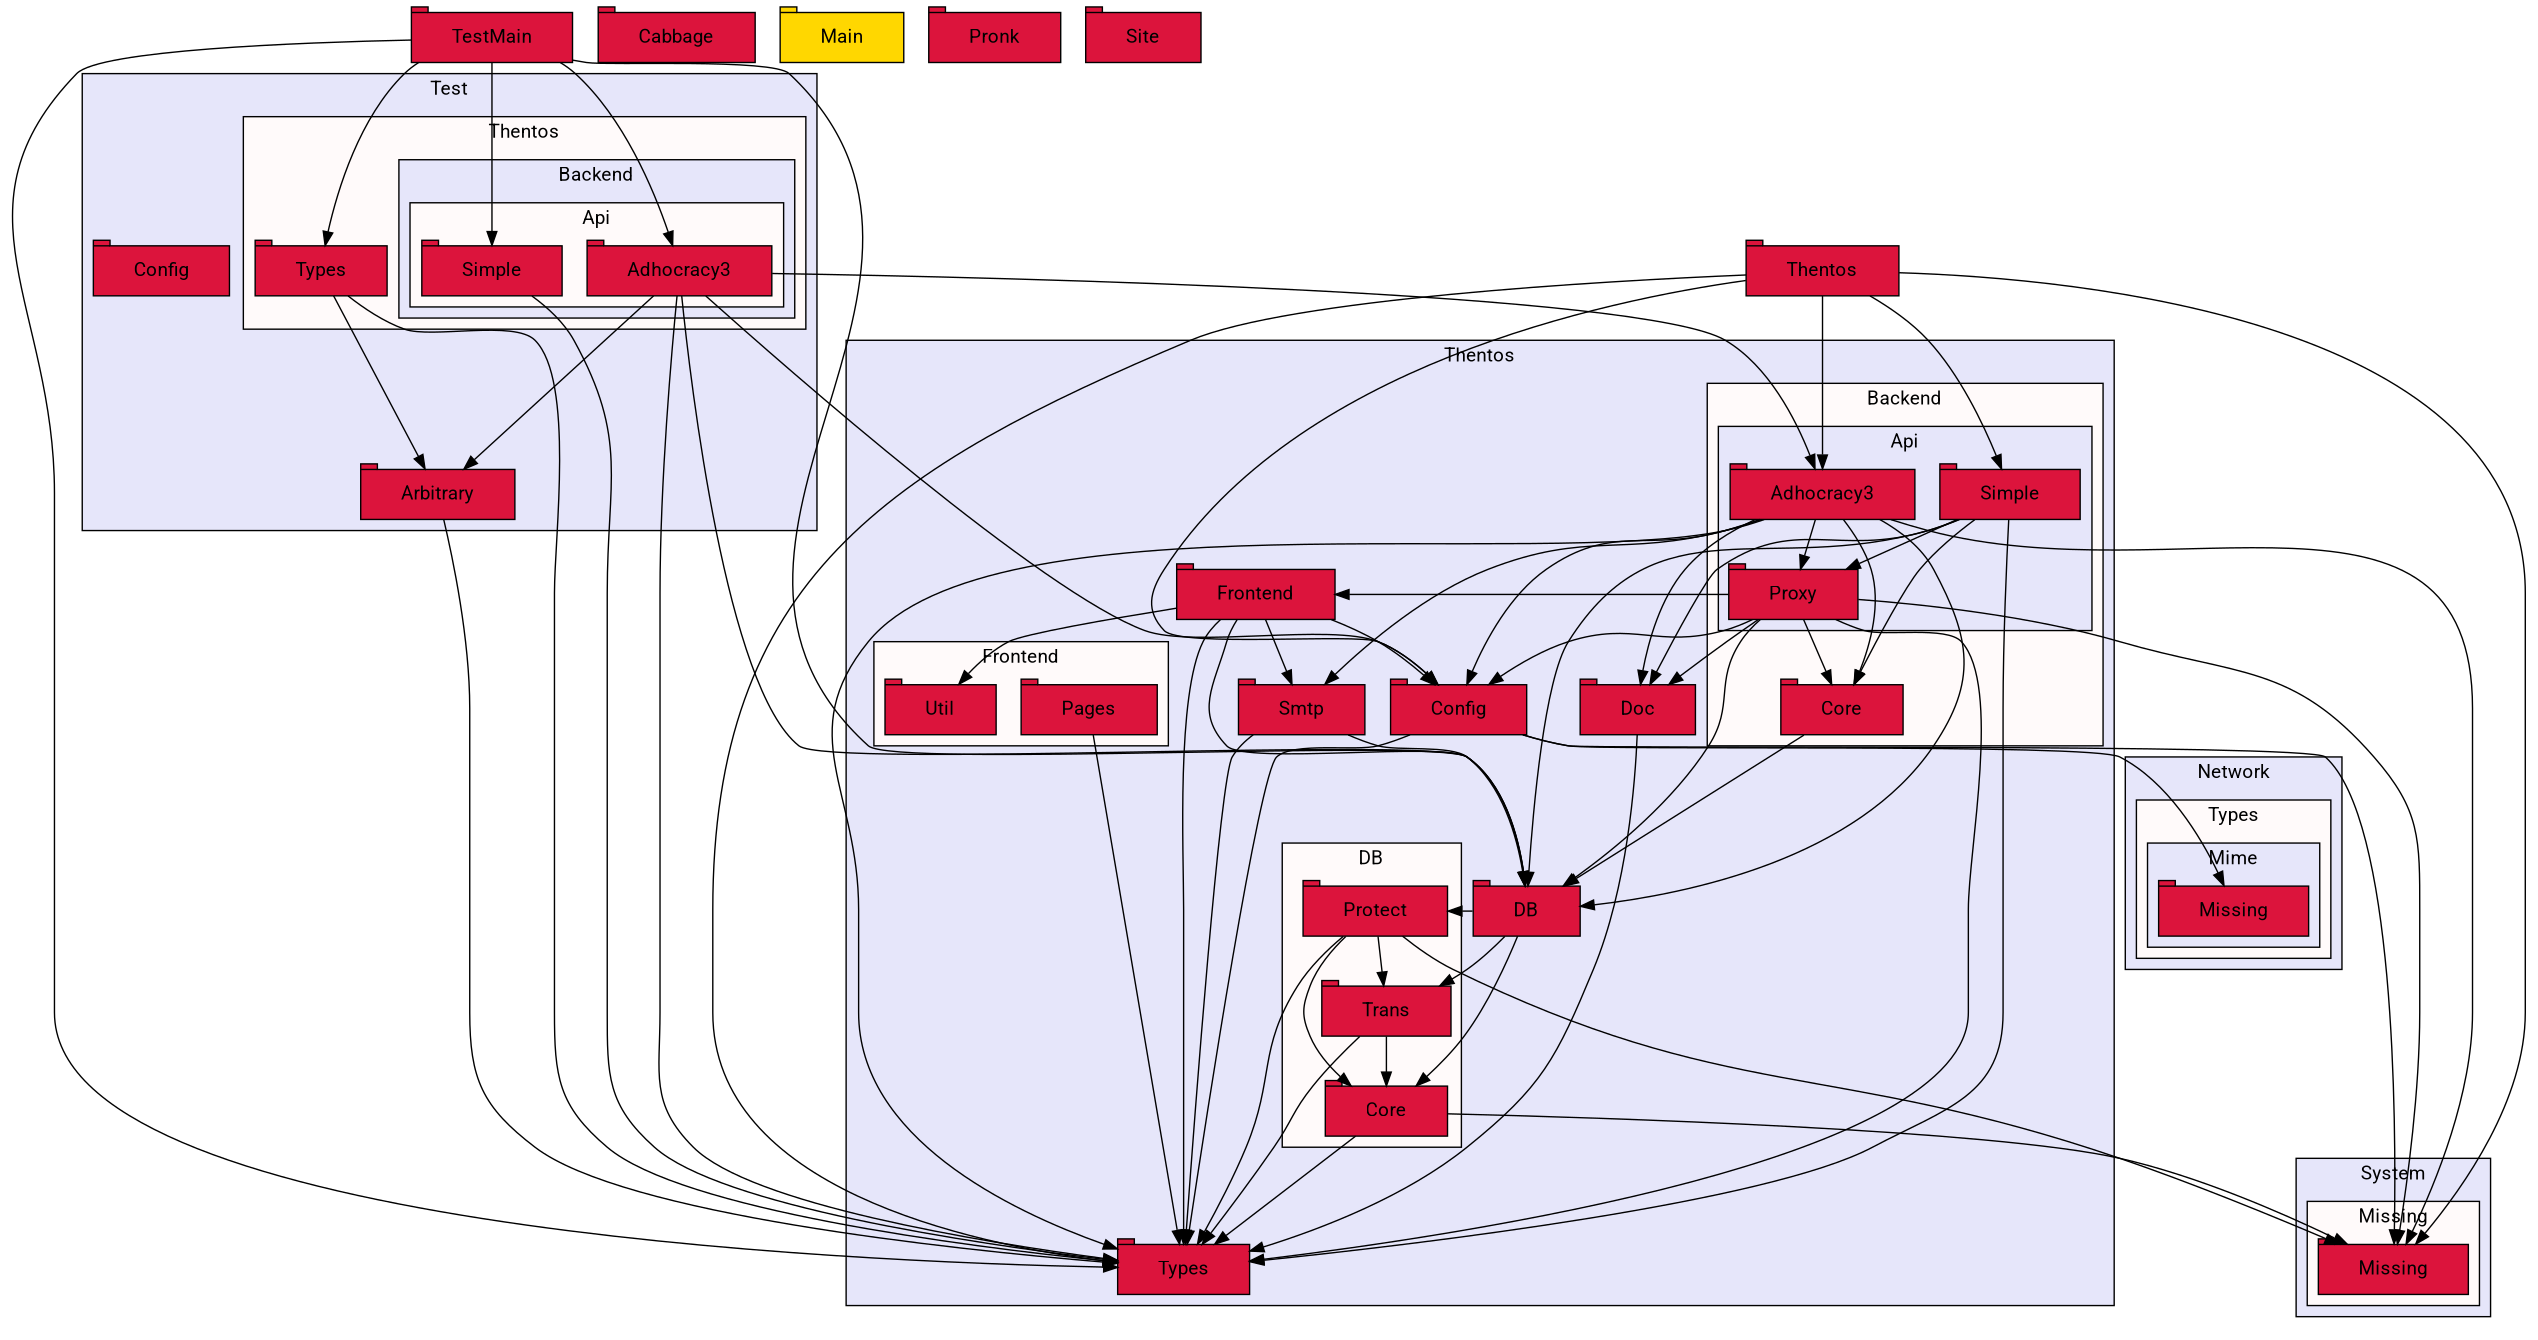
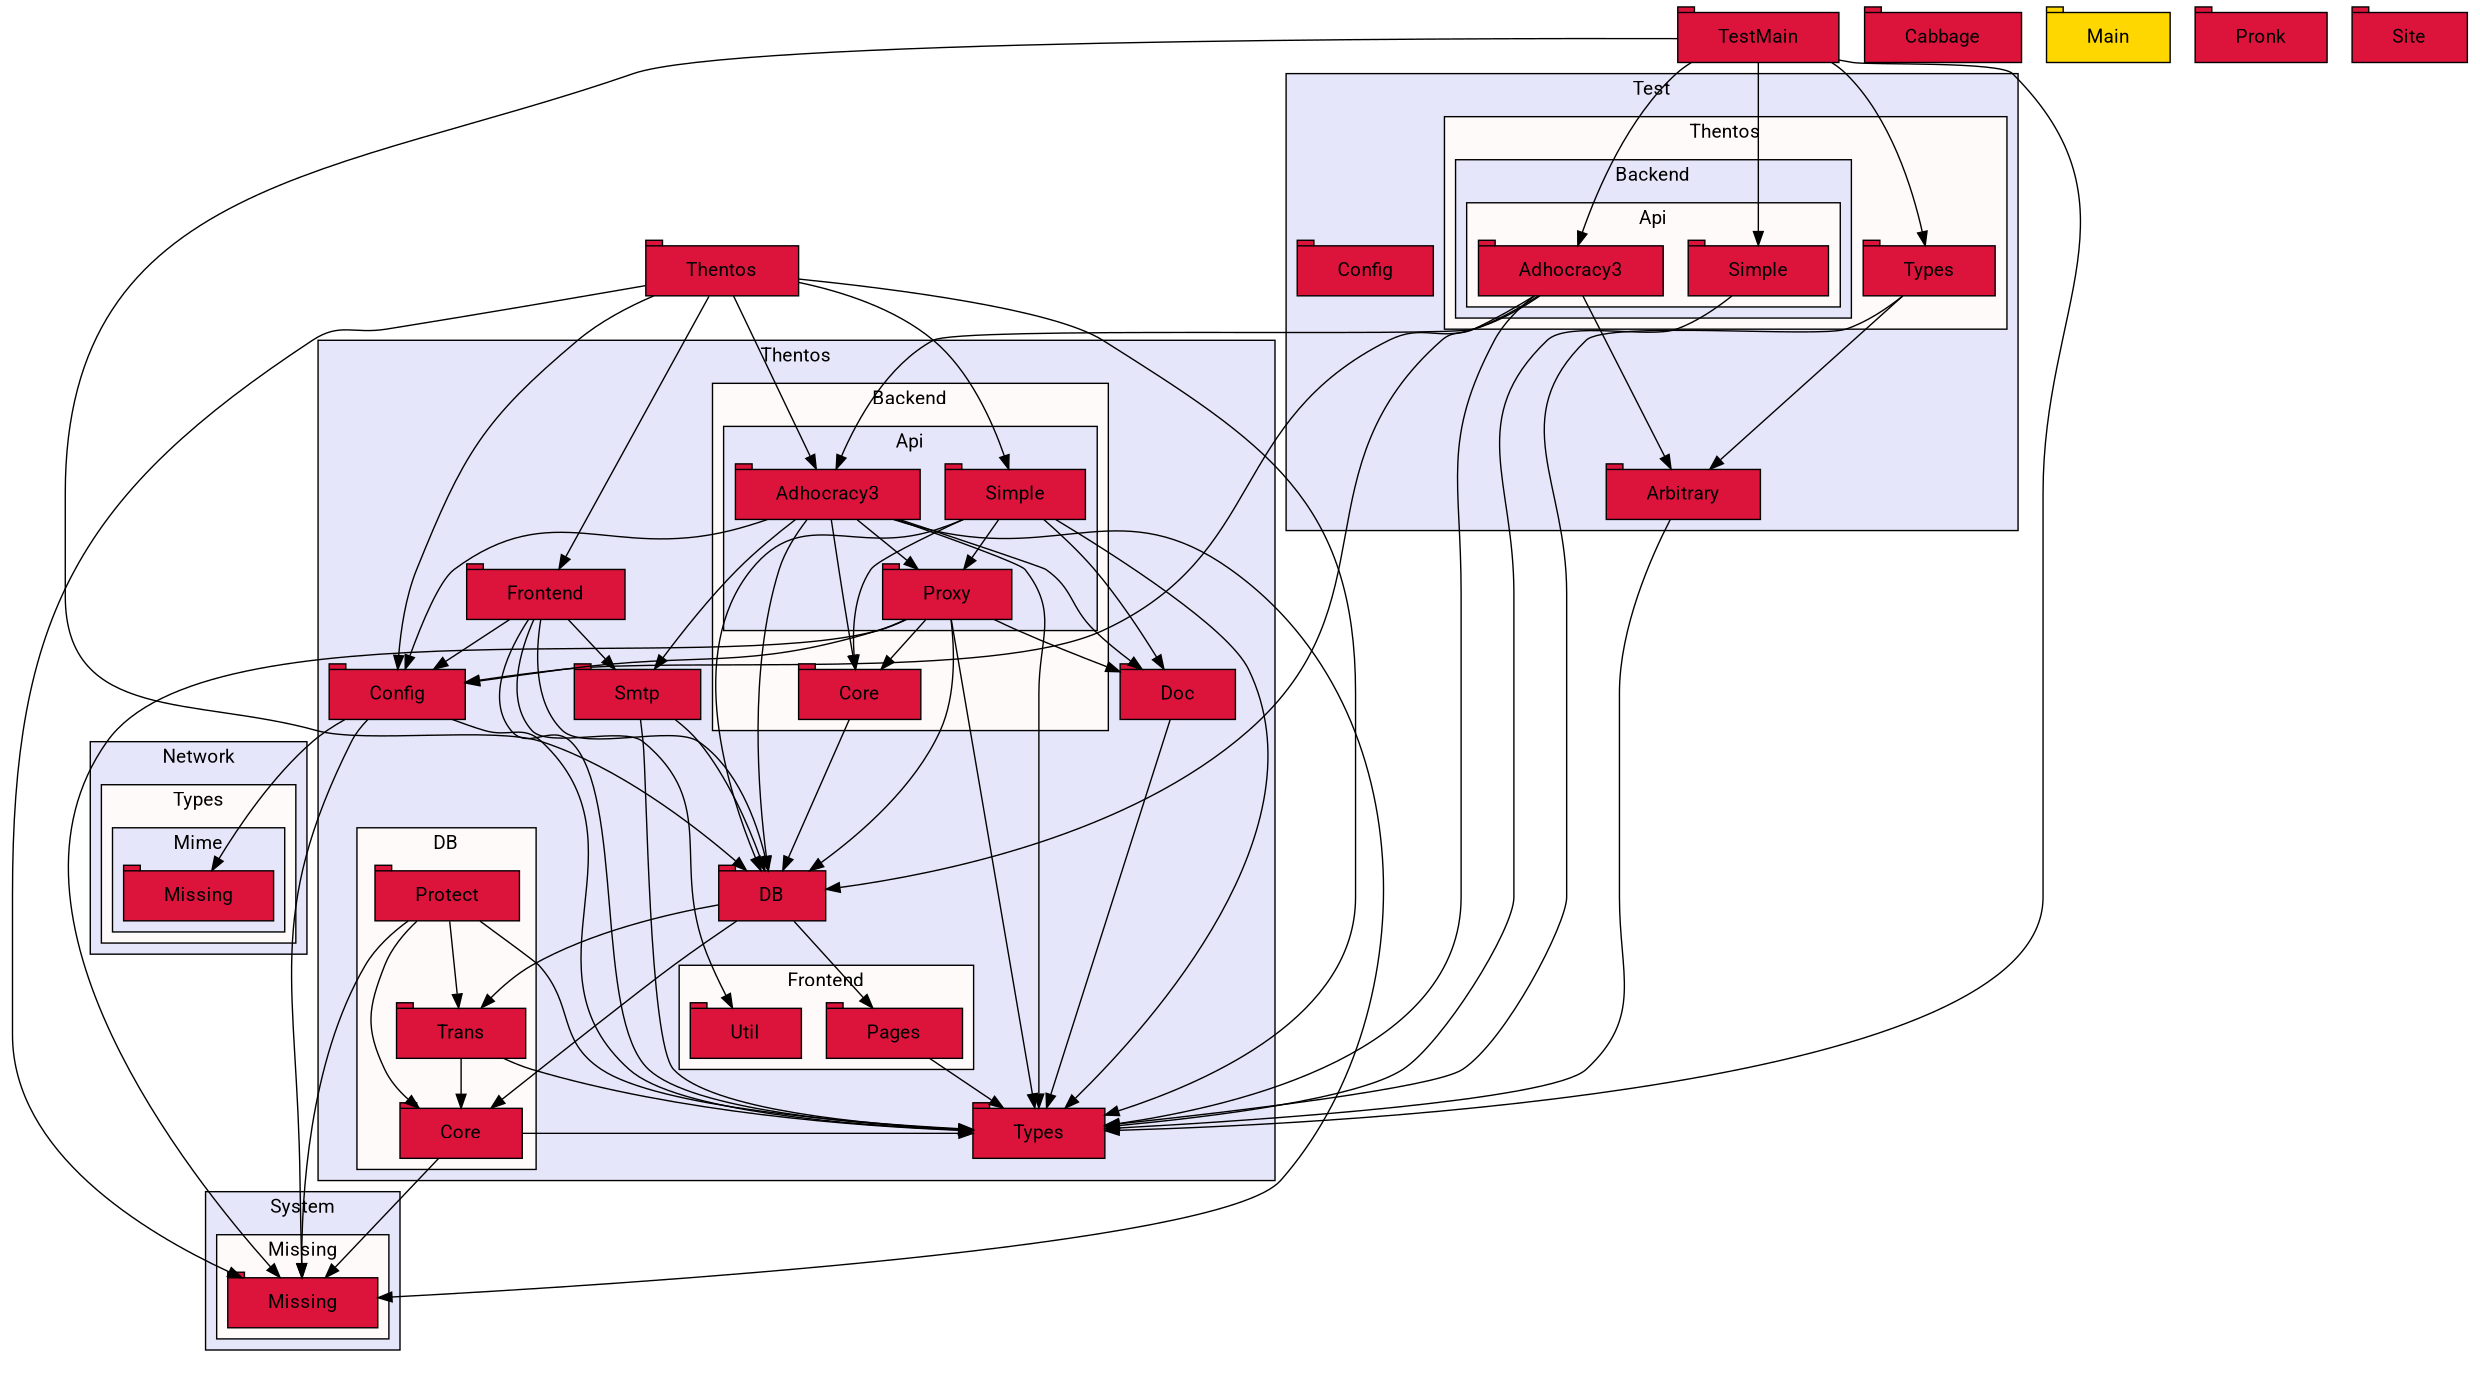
(1539, 594) -> (637, 427)
(1470, 911) -> (825, 956)
